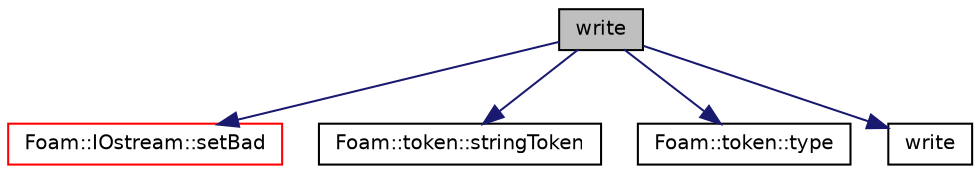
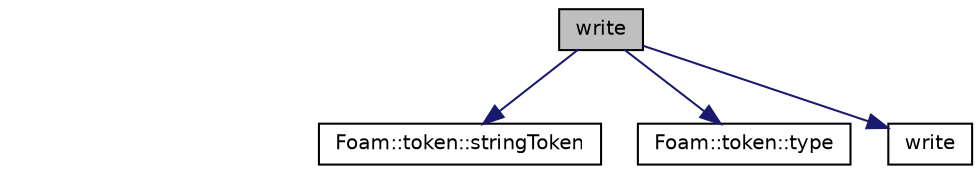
(145, 144) -> none
